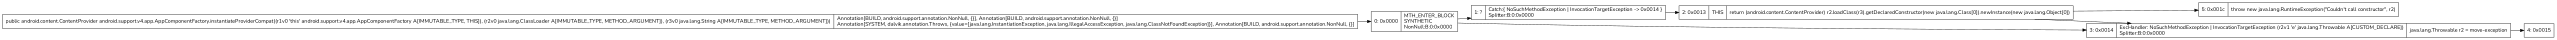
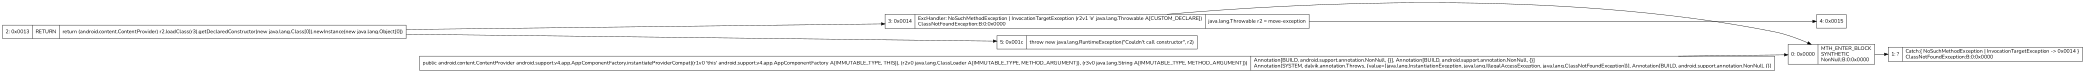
(1718, 12) -> (46, 32)
(1670, 13) -> none
(1511, 15) -> (1949, 57)
(1770, 28) -> (1489, 4)
(2142, 33) -> (962, 24)
